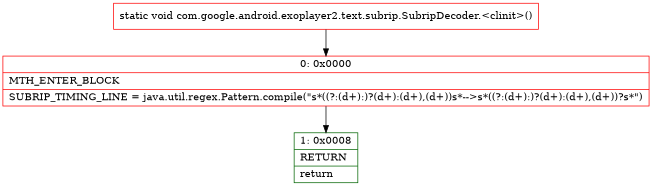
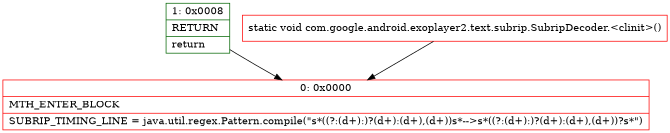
(326, 116) -> (252, 63)
